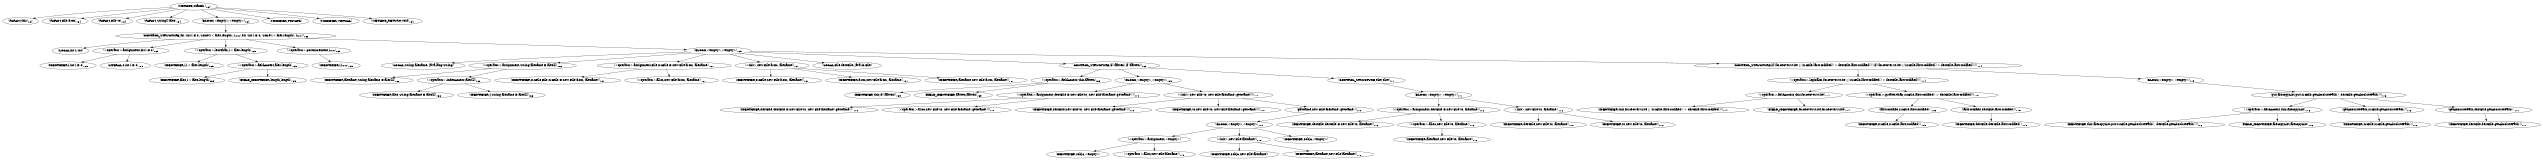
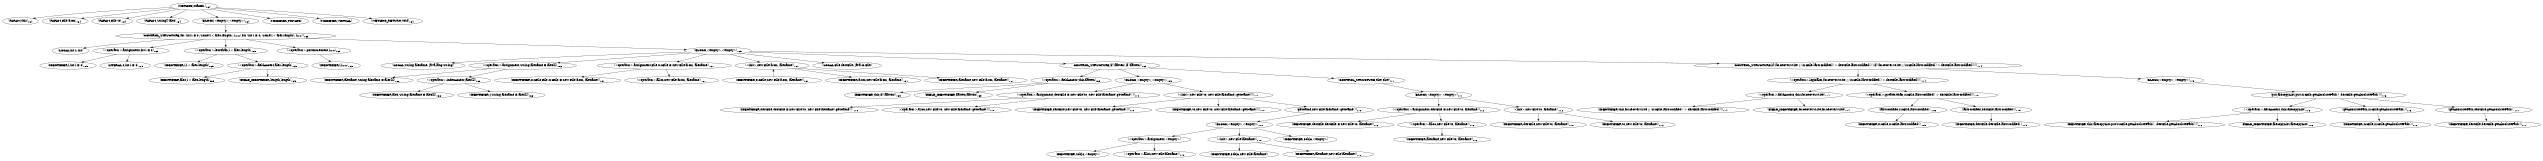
(771, 72) -> (773, 74)
